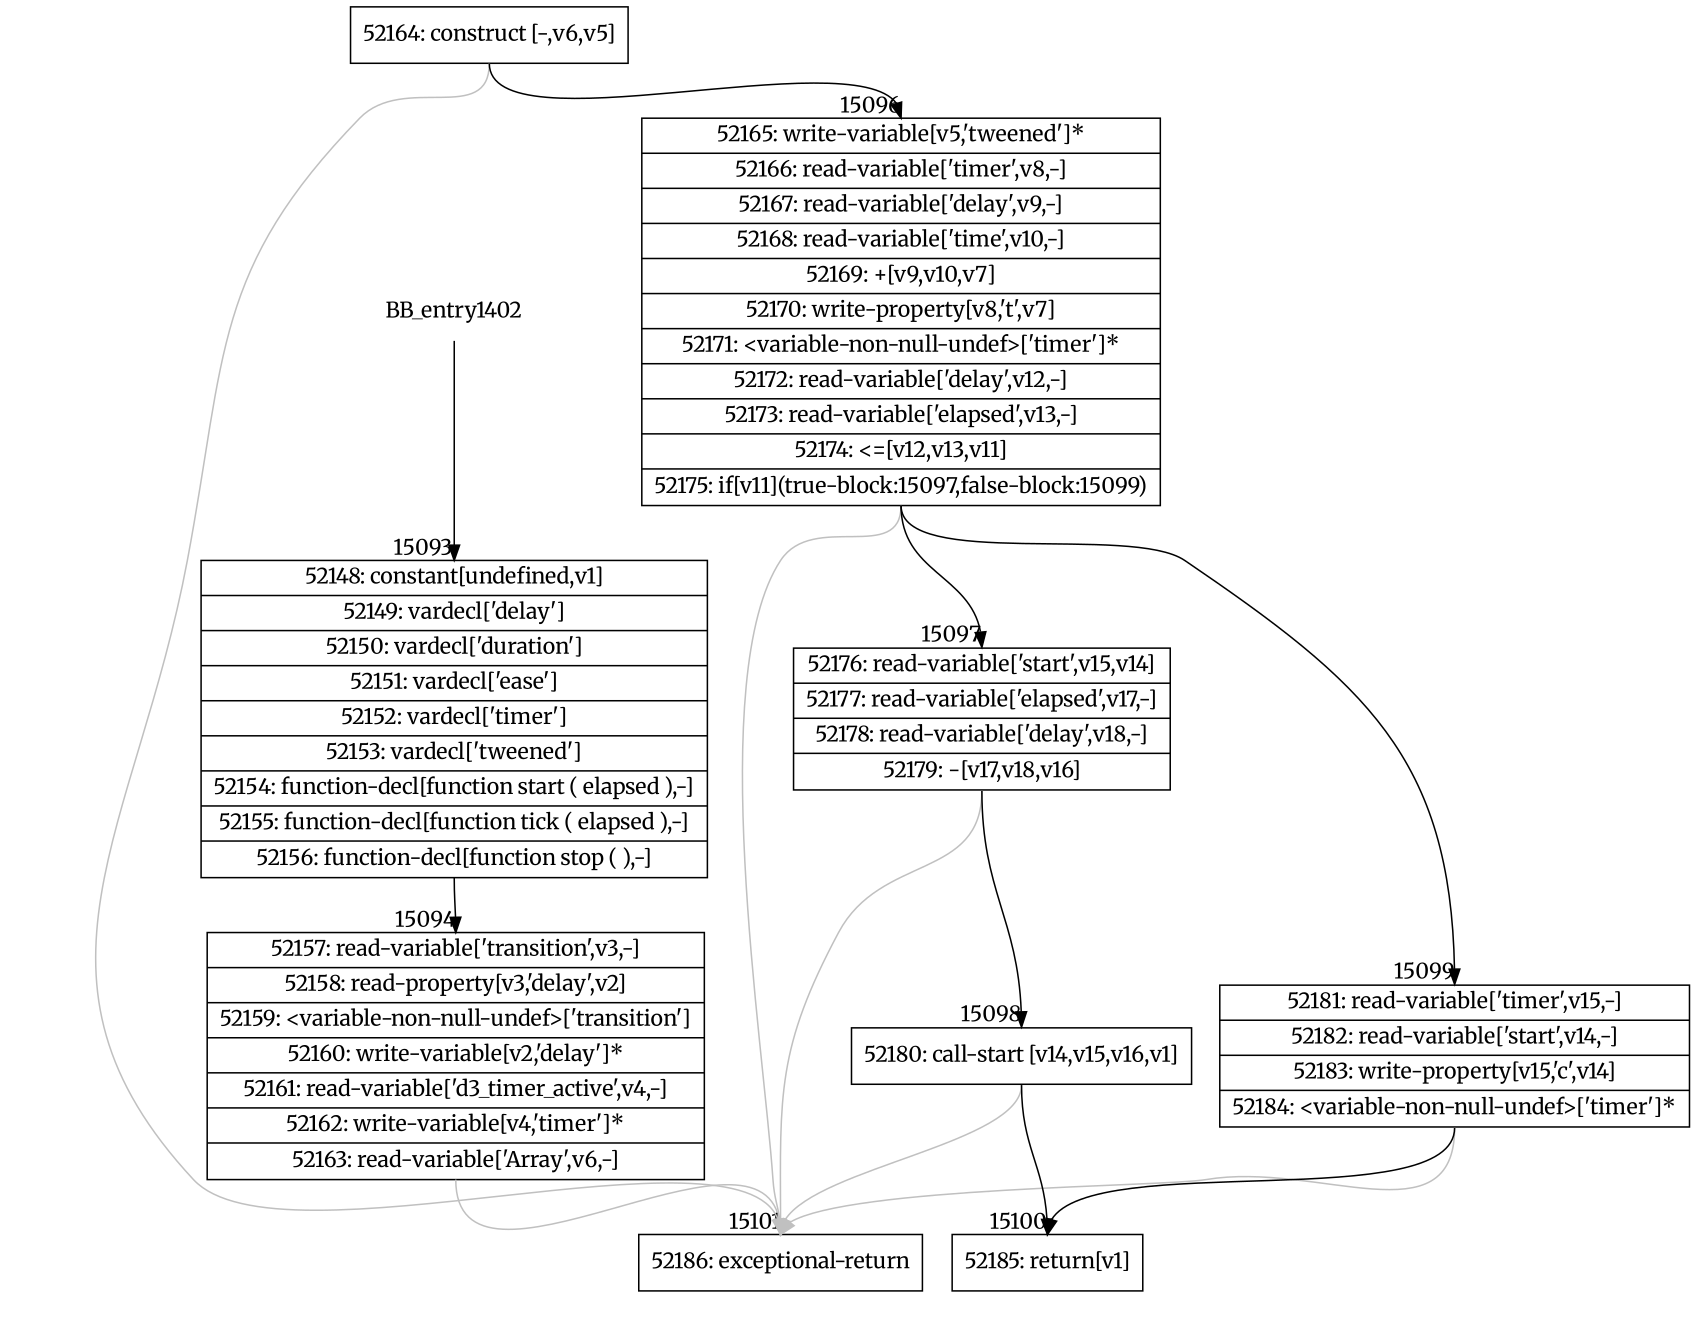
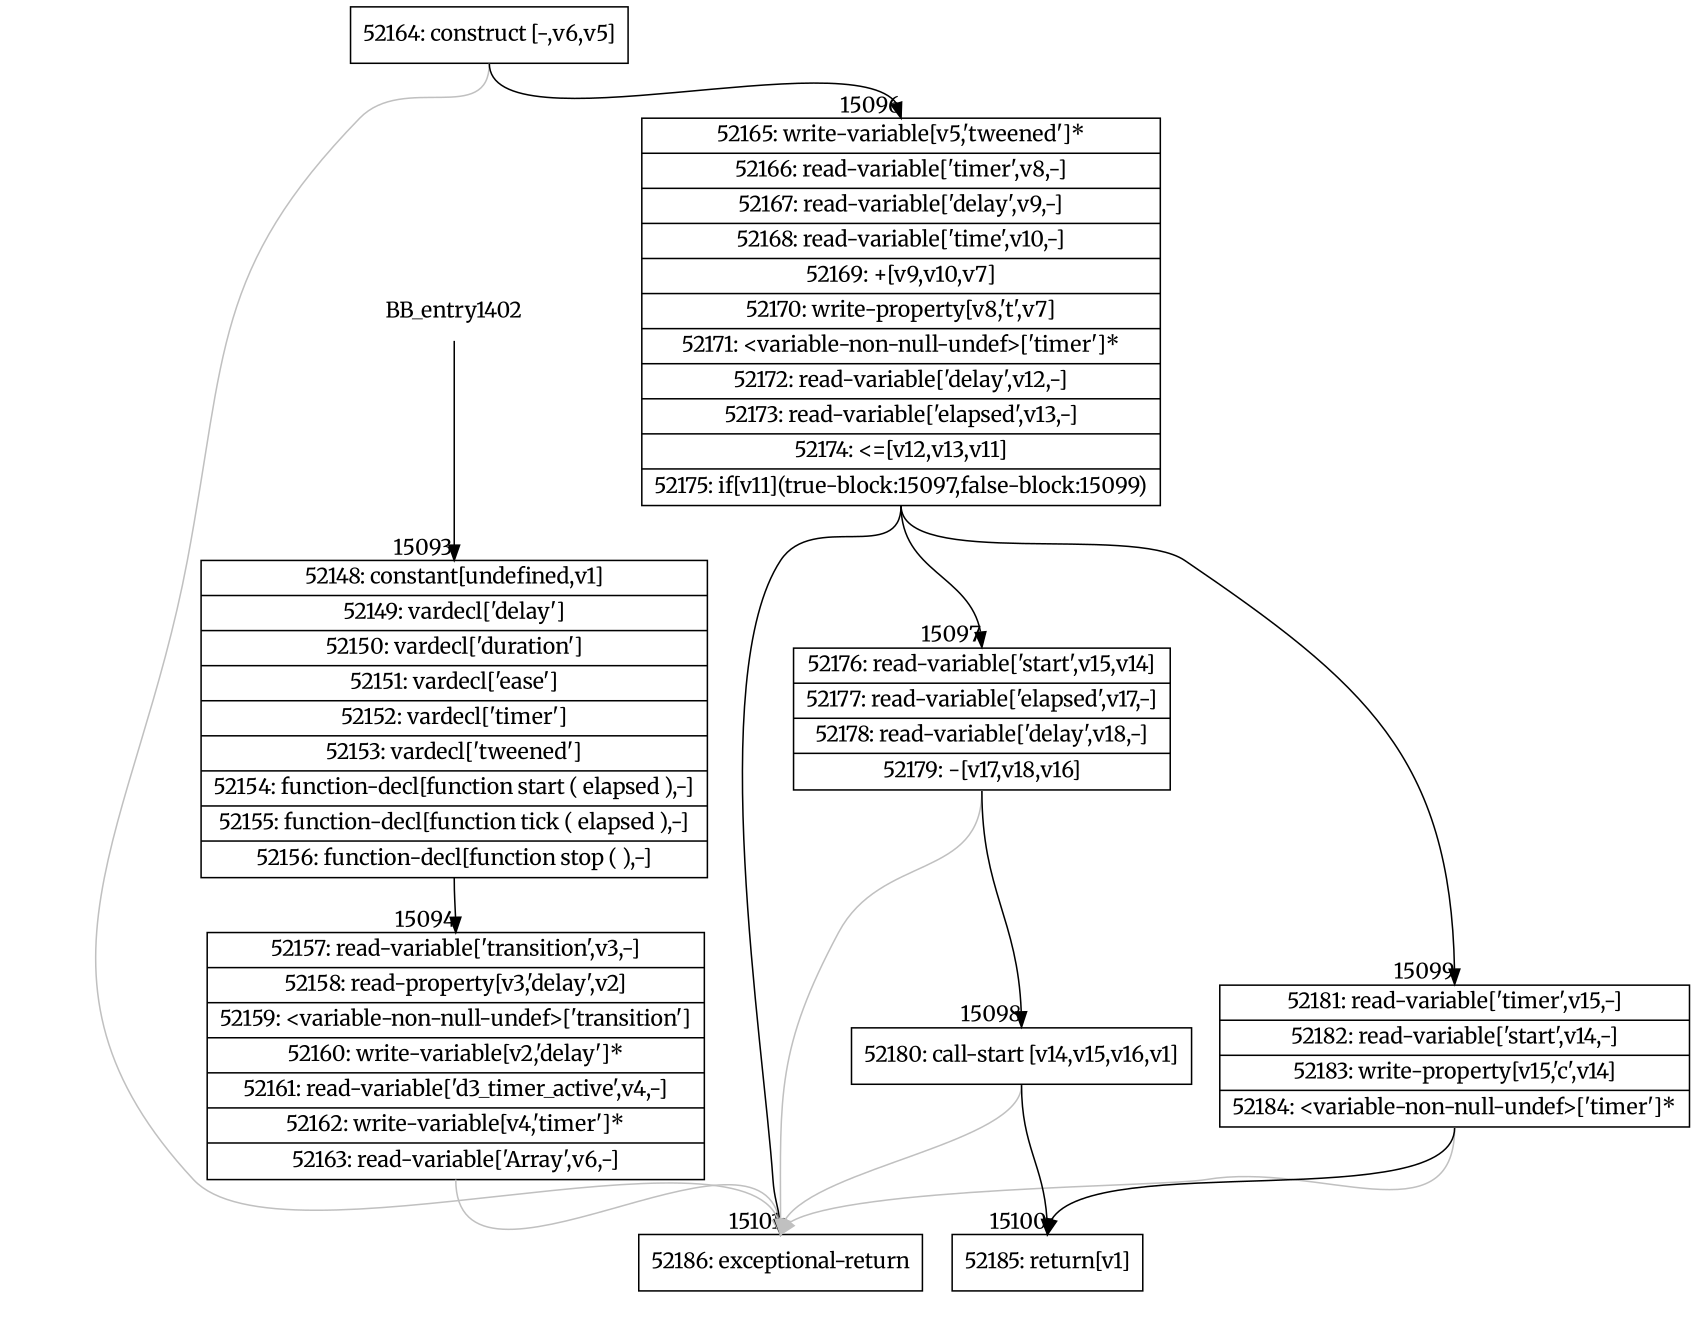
(744, 815) -> (744, 815)
